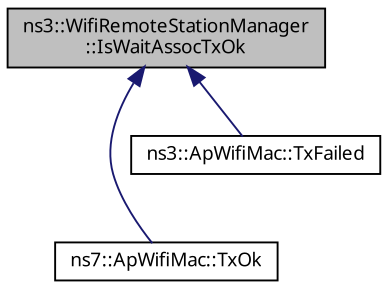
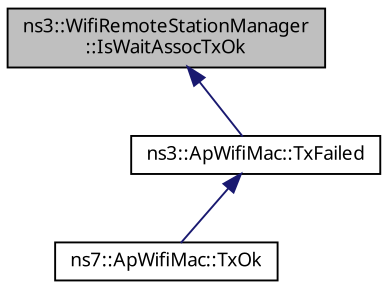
(112, 166) -> (205, 216)
